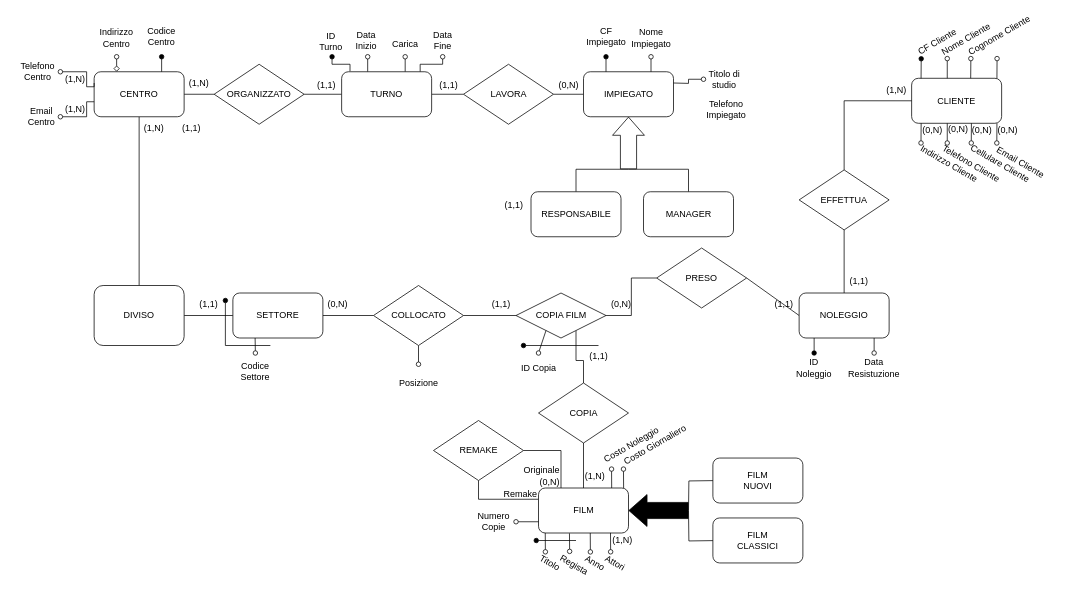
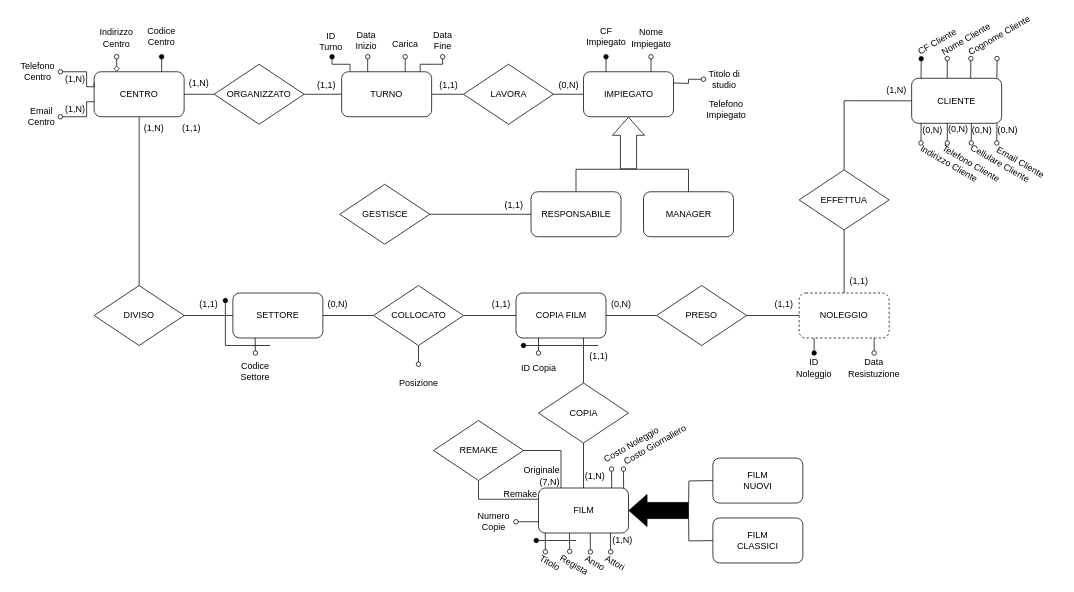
none -> (385, 214)
none -> (480, 214)
(702, 278) -> (702, 315)
(139, 315) -> (139, 315)
(561, 315) -> (561, 315)
(844, 315) -> (844, 315)
(541, 476) -> (541, 476)
